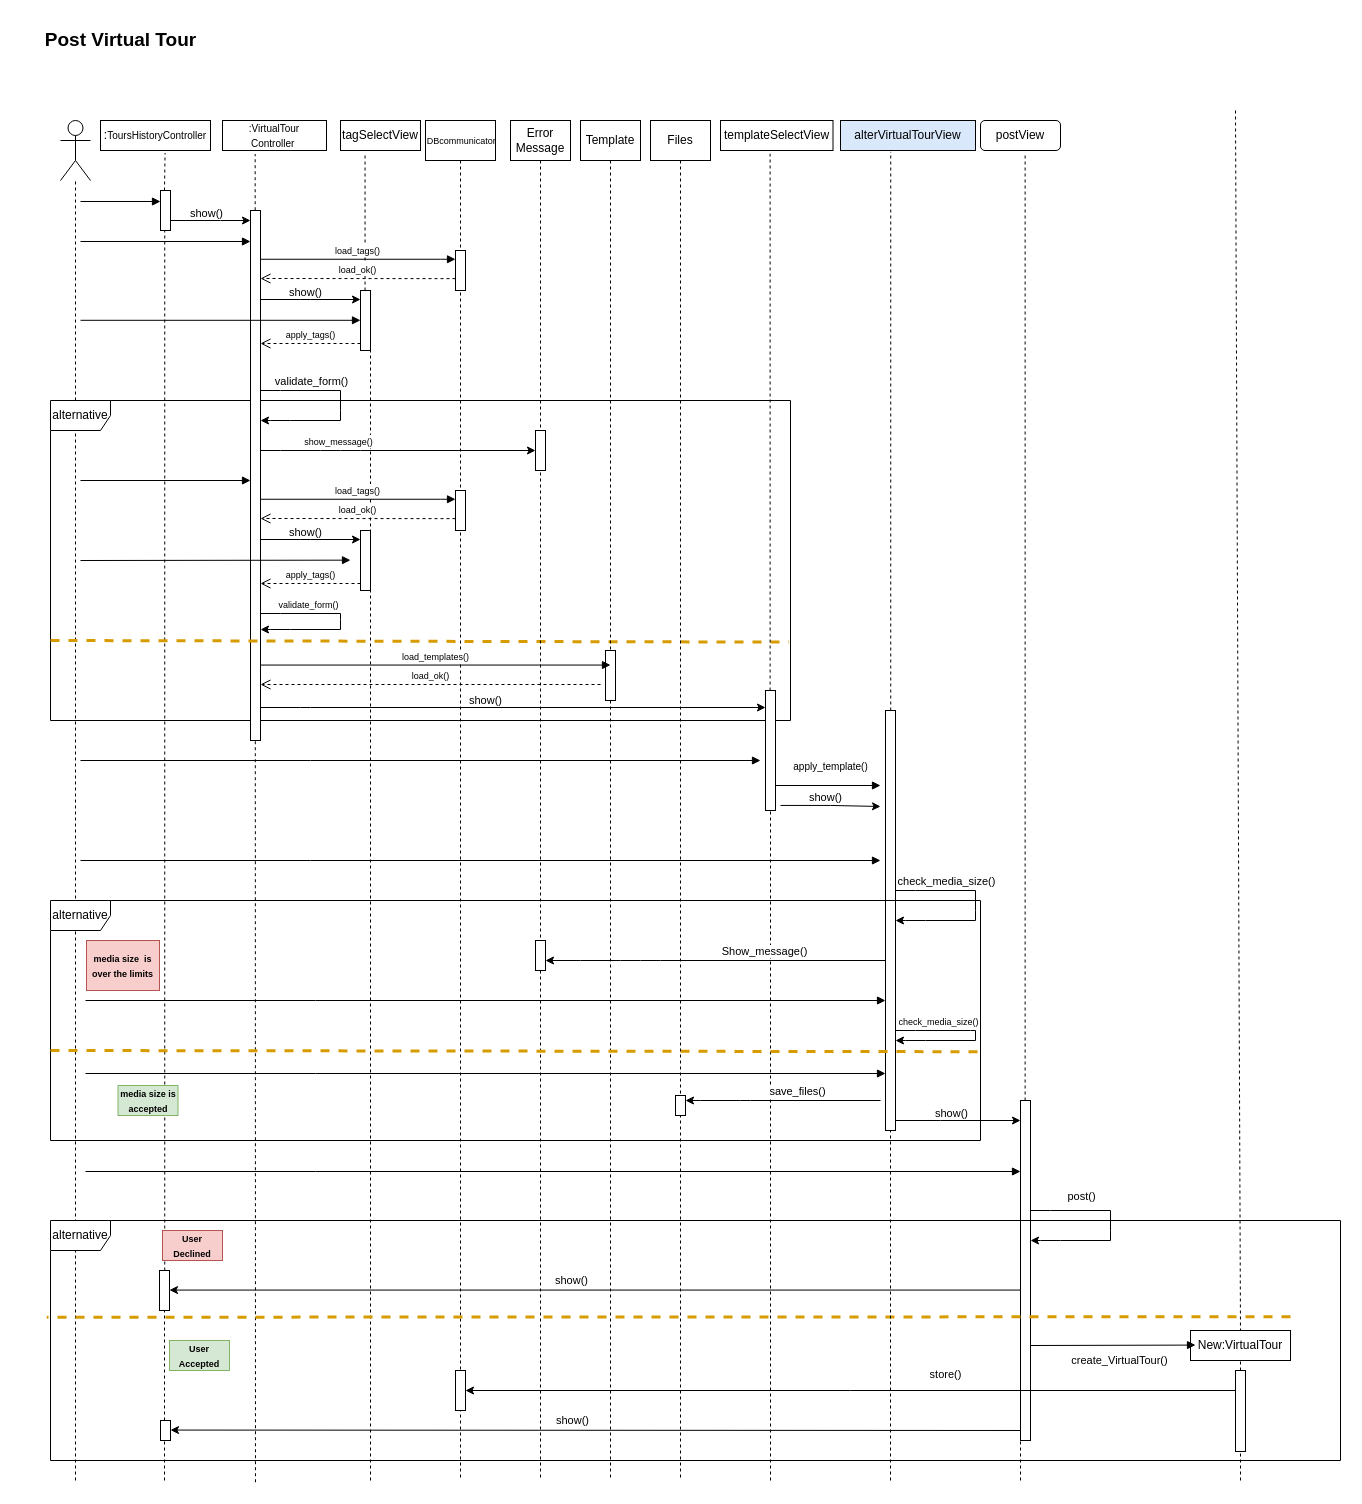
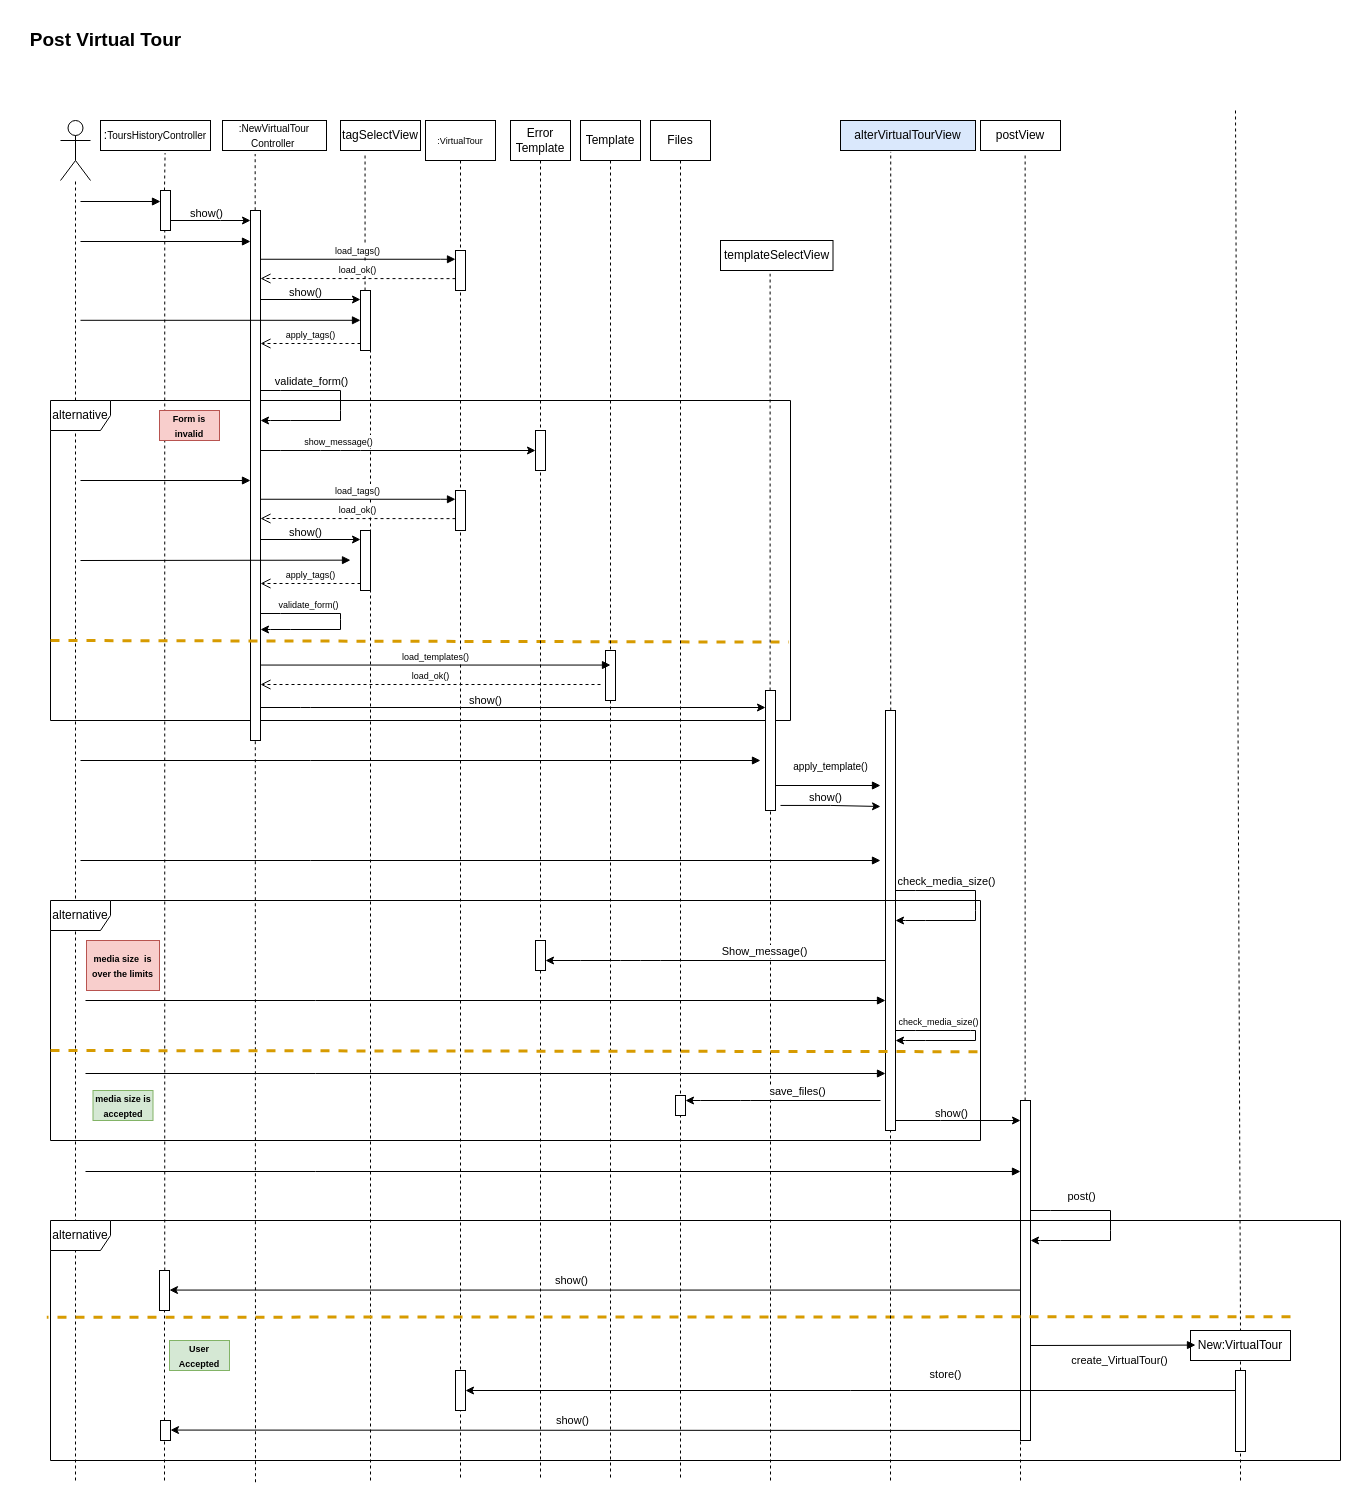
(121, 41) -> (106, 41)
(275, 136) -> (275, 136)
(777, 136) -> (777, 256)
(1021, 136) -> (1021, 136)
(461, 141) -> (461, 141)
(541, 141) -> (541, 141)
none -> (190, 426)
(148, 1101) -> (123, 1106)
(193, 1246) -> none
